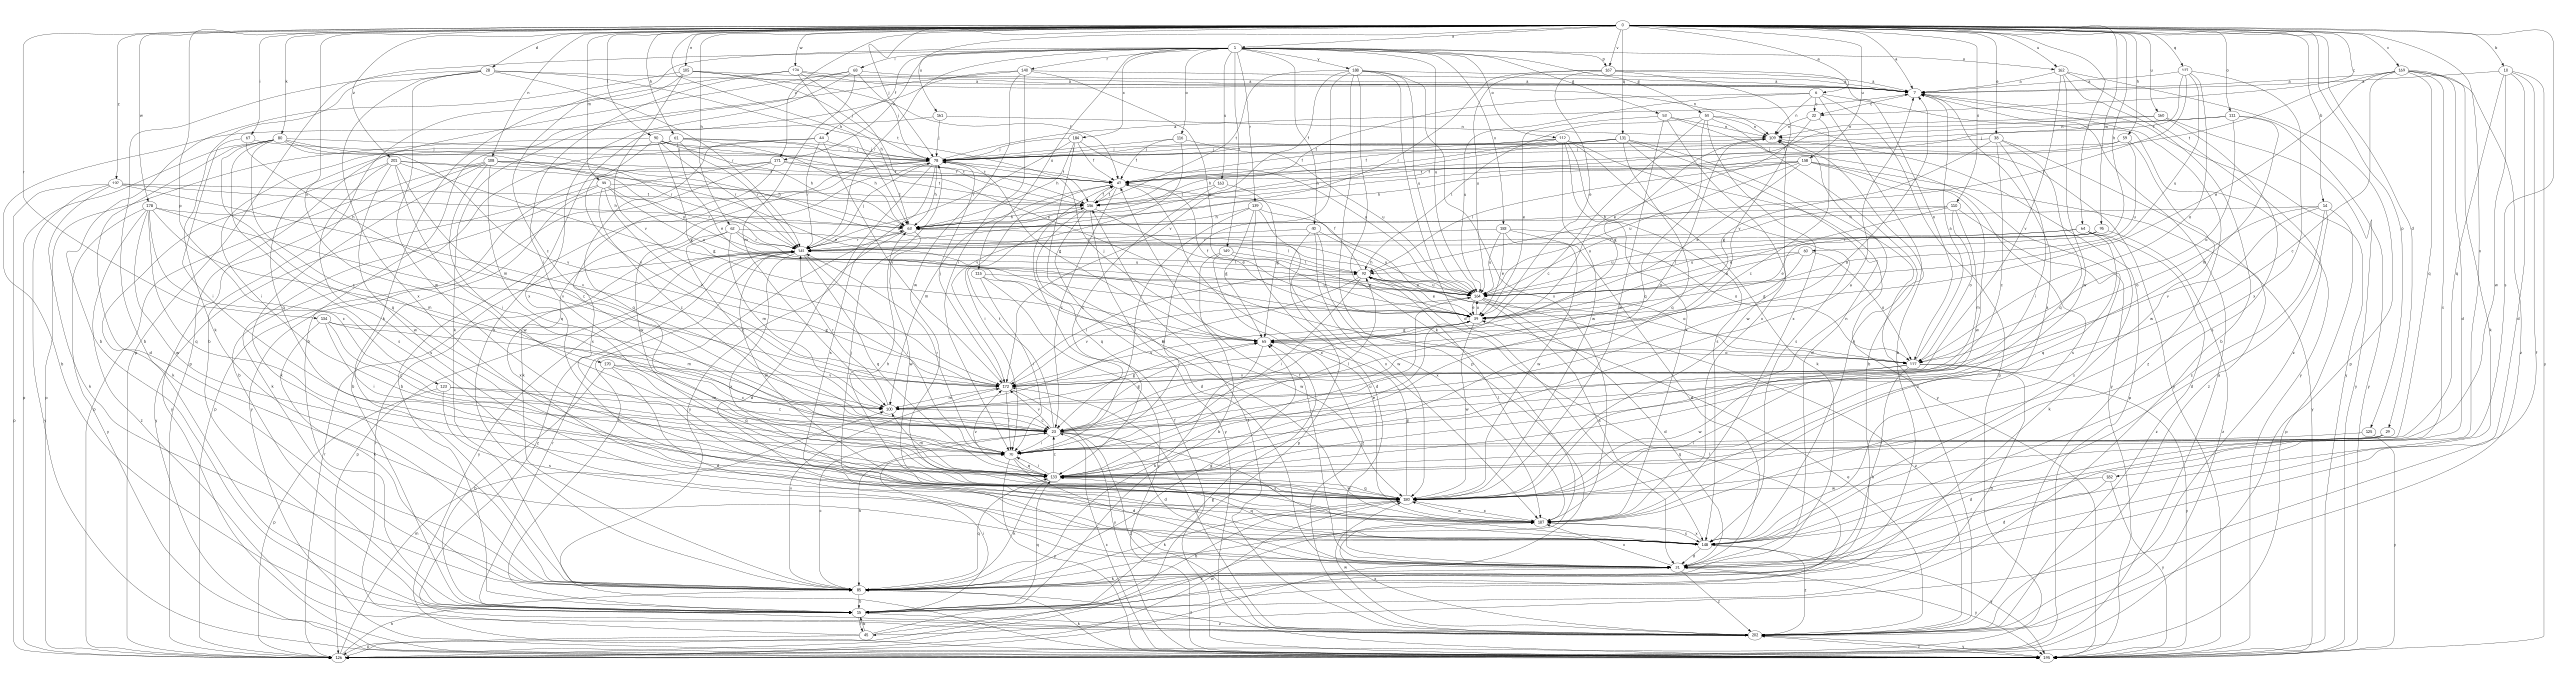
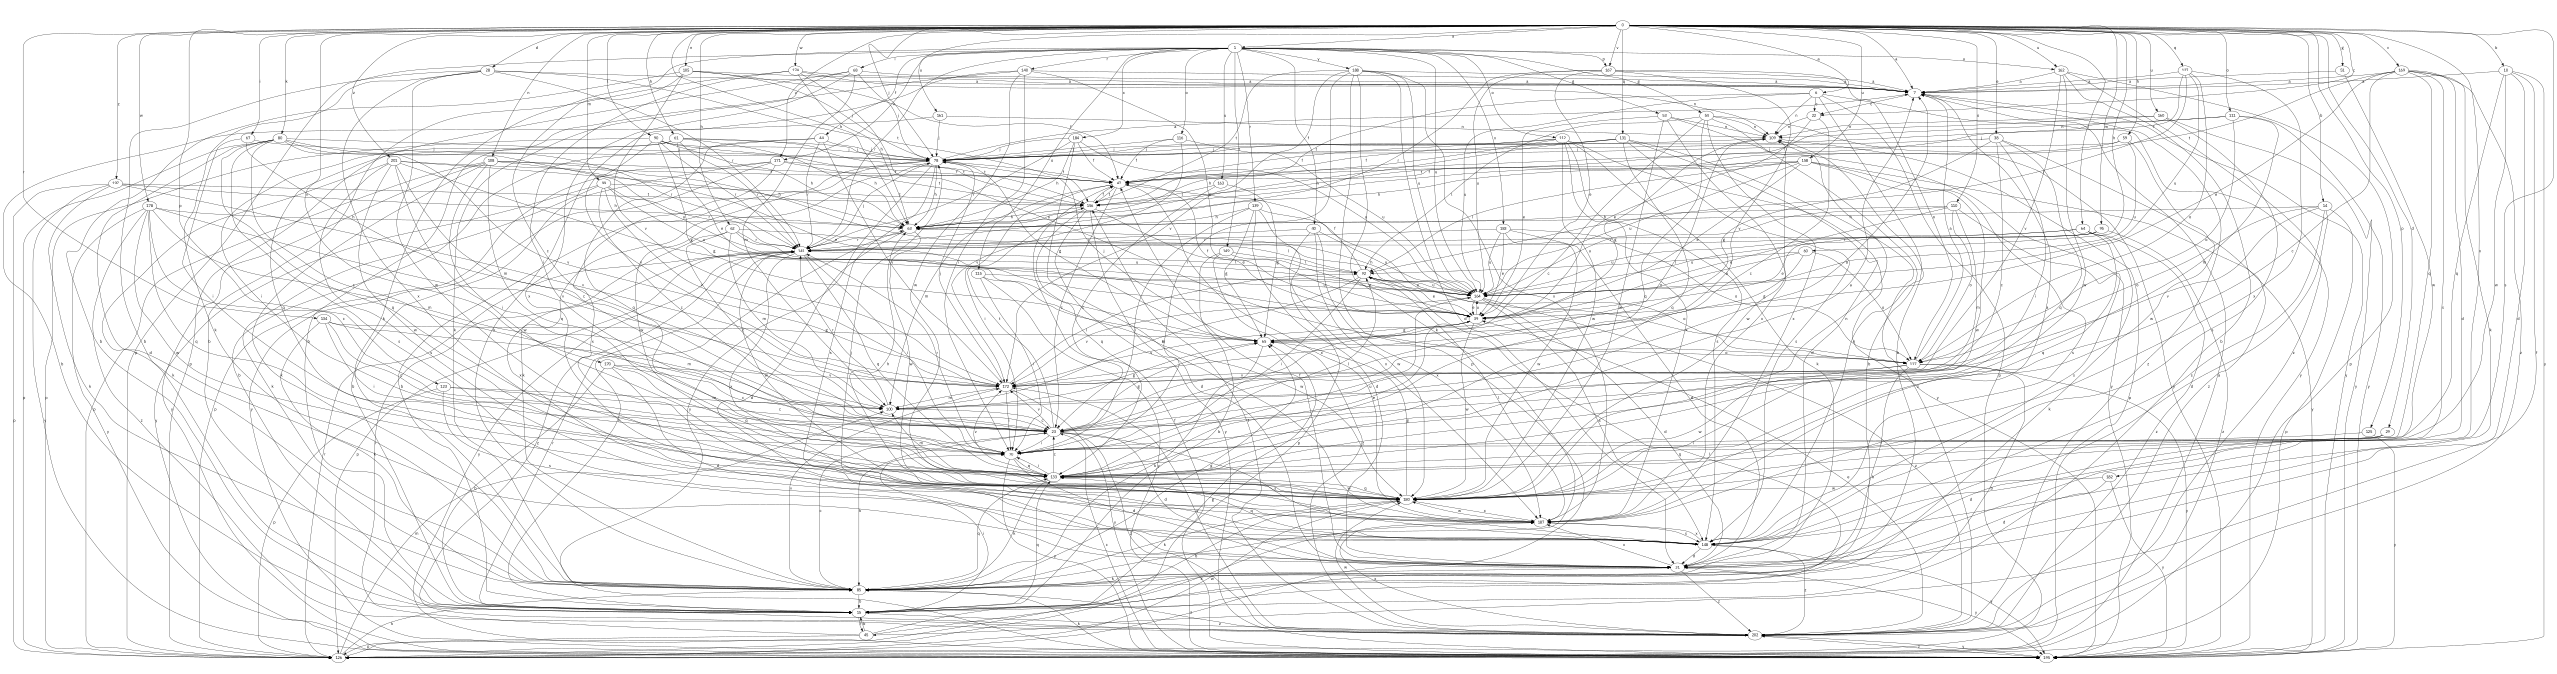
none -> (2342, 71)
